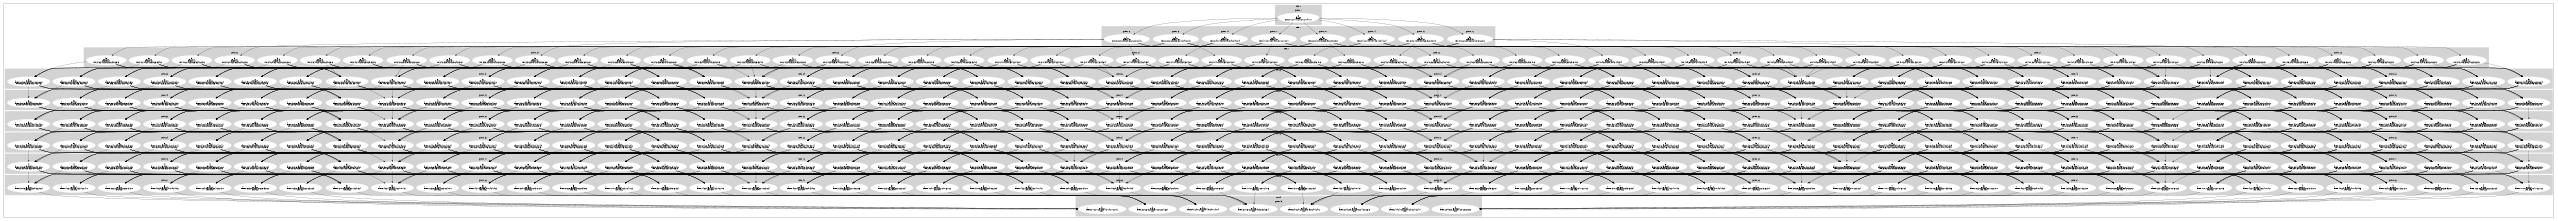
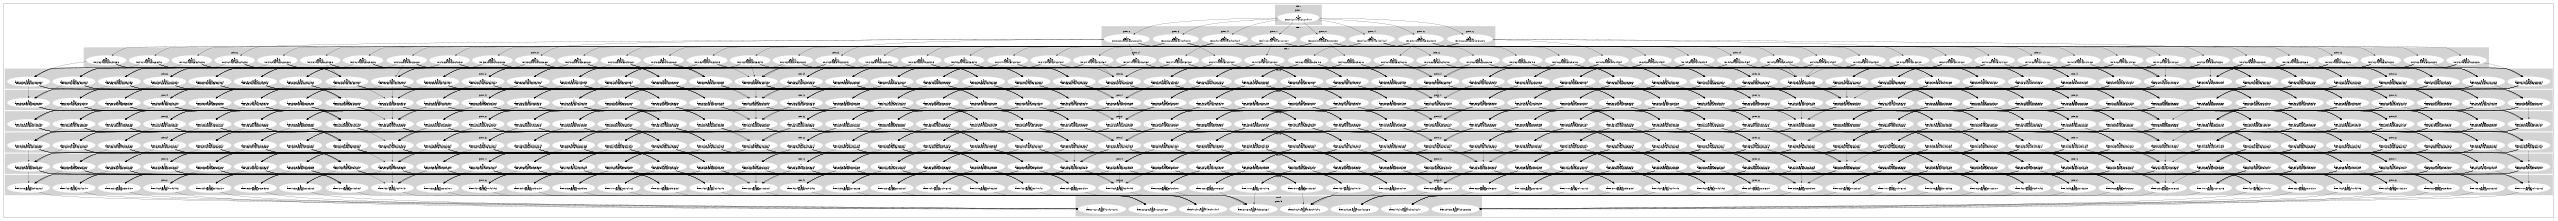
(1298, 19) -> (1298, 19)
